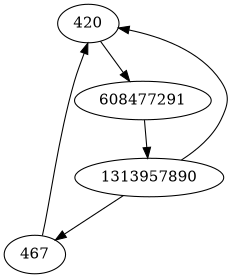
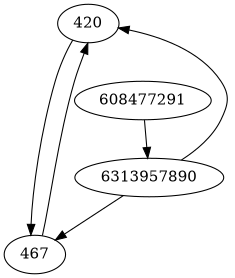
(112, 57) -> (43, 130)
(149, 178) -> (149, 178)
